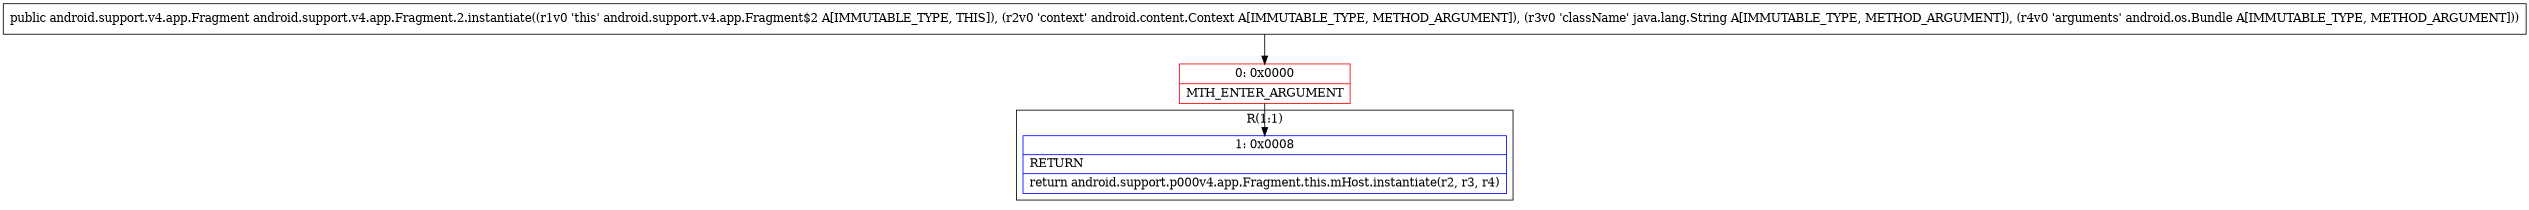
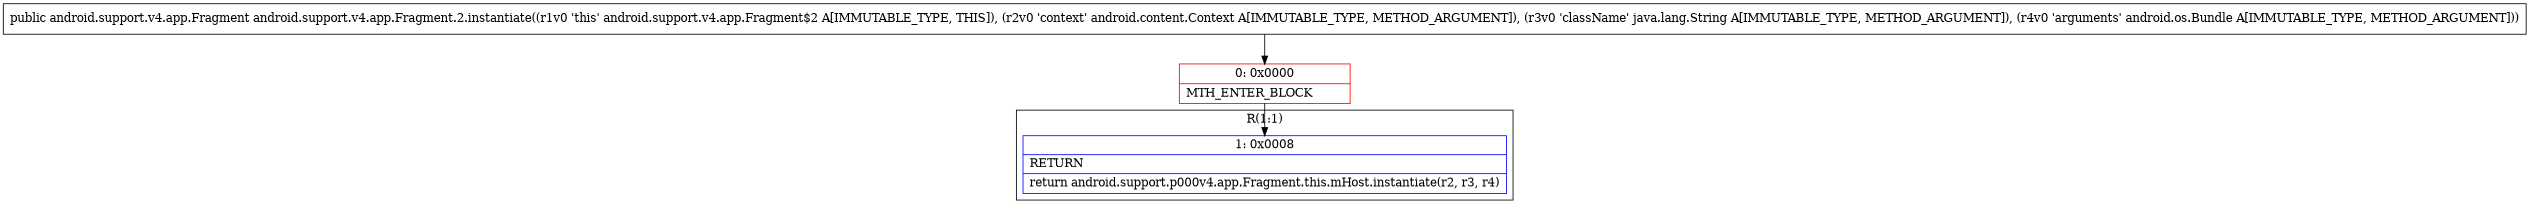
(1265, 93) -> (1249, 93)
